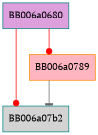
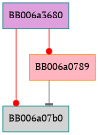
(36, 16) -> (36, 16)
(36, 119) -> (36, 119)
